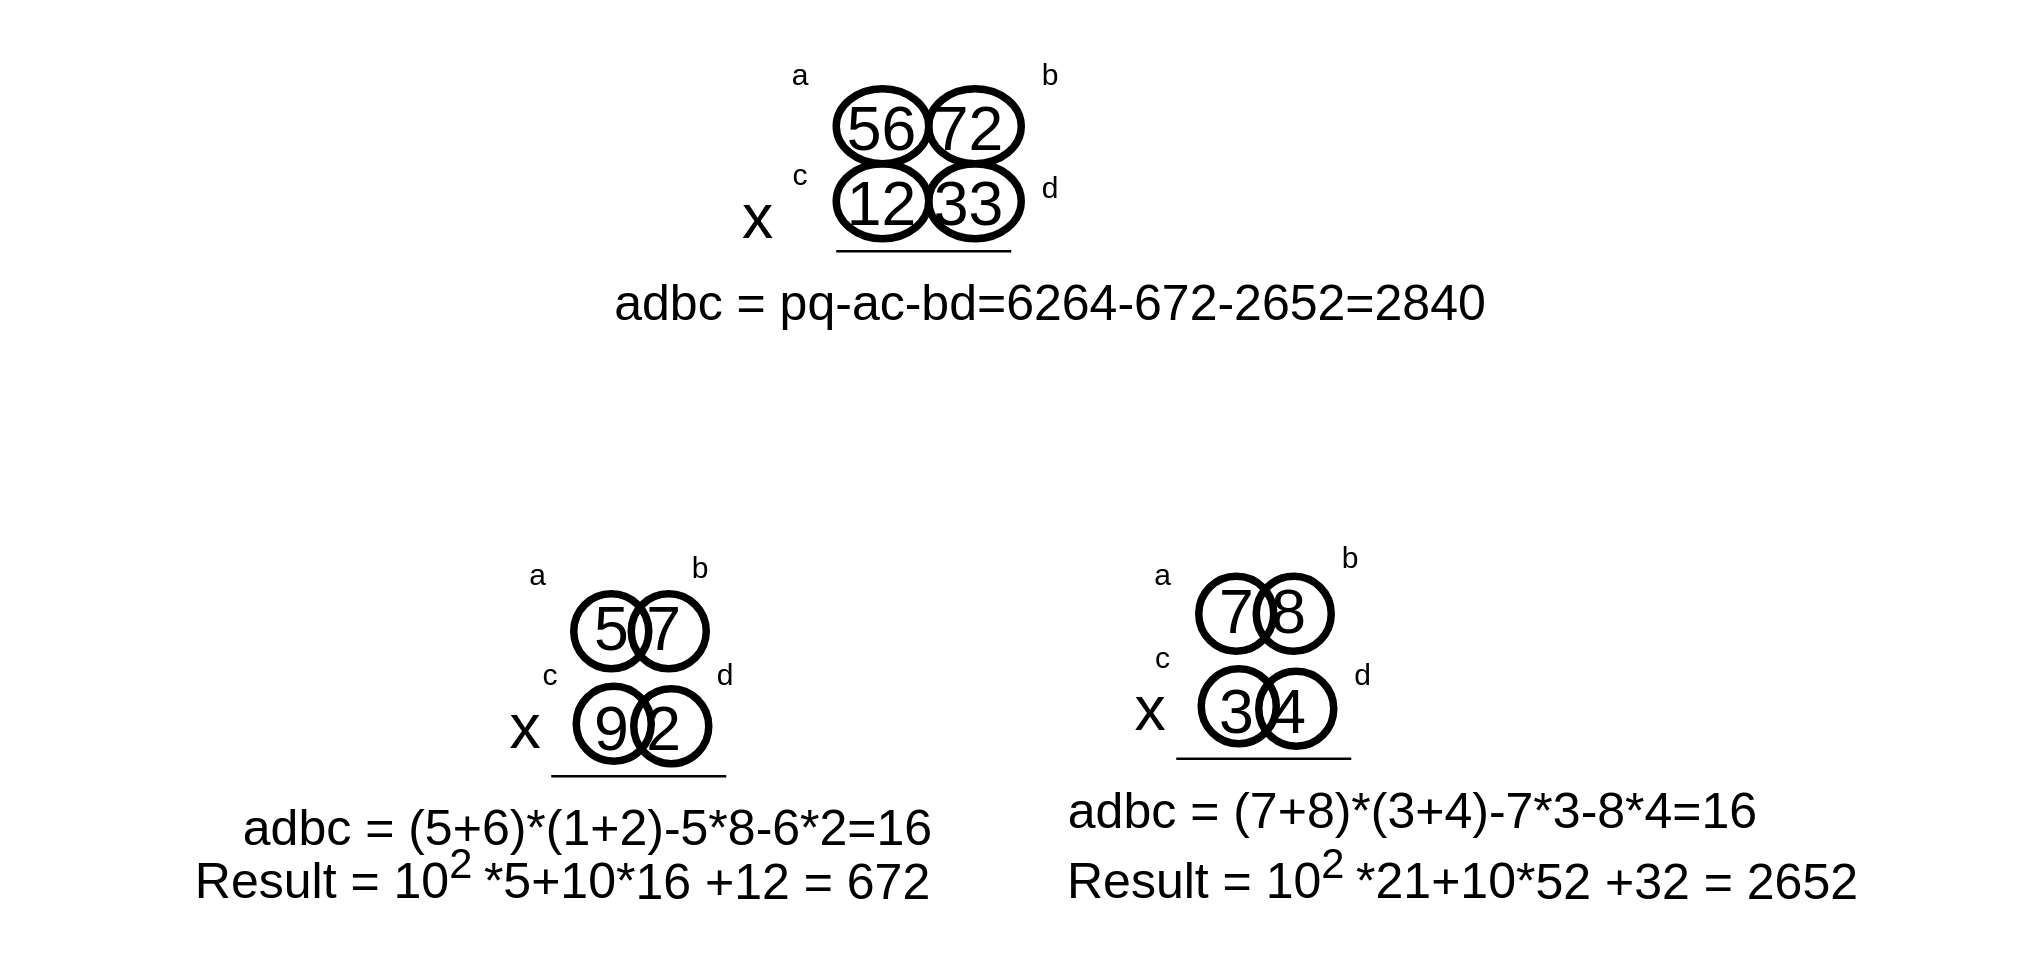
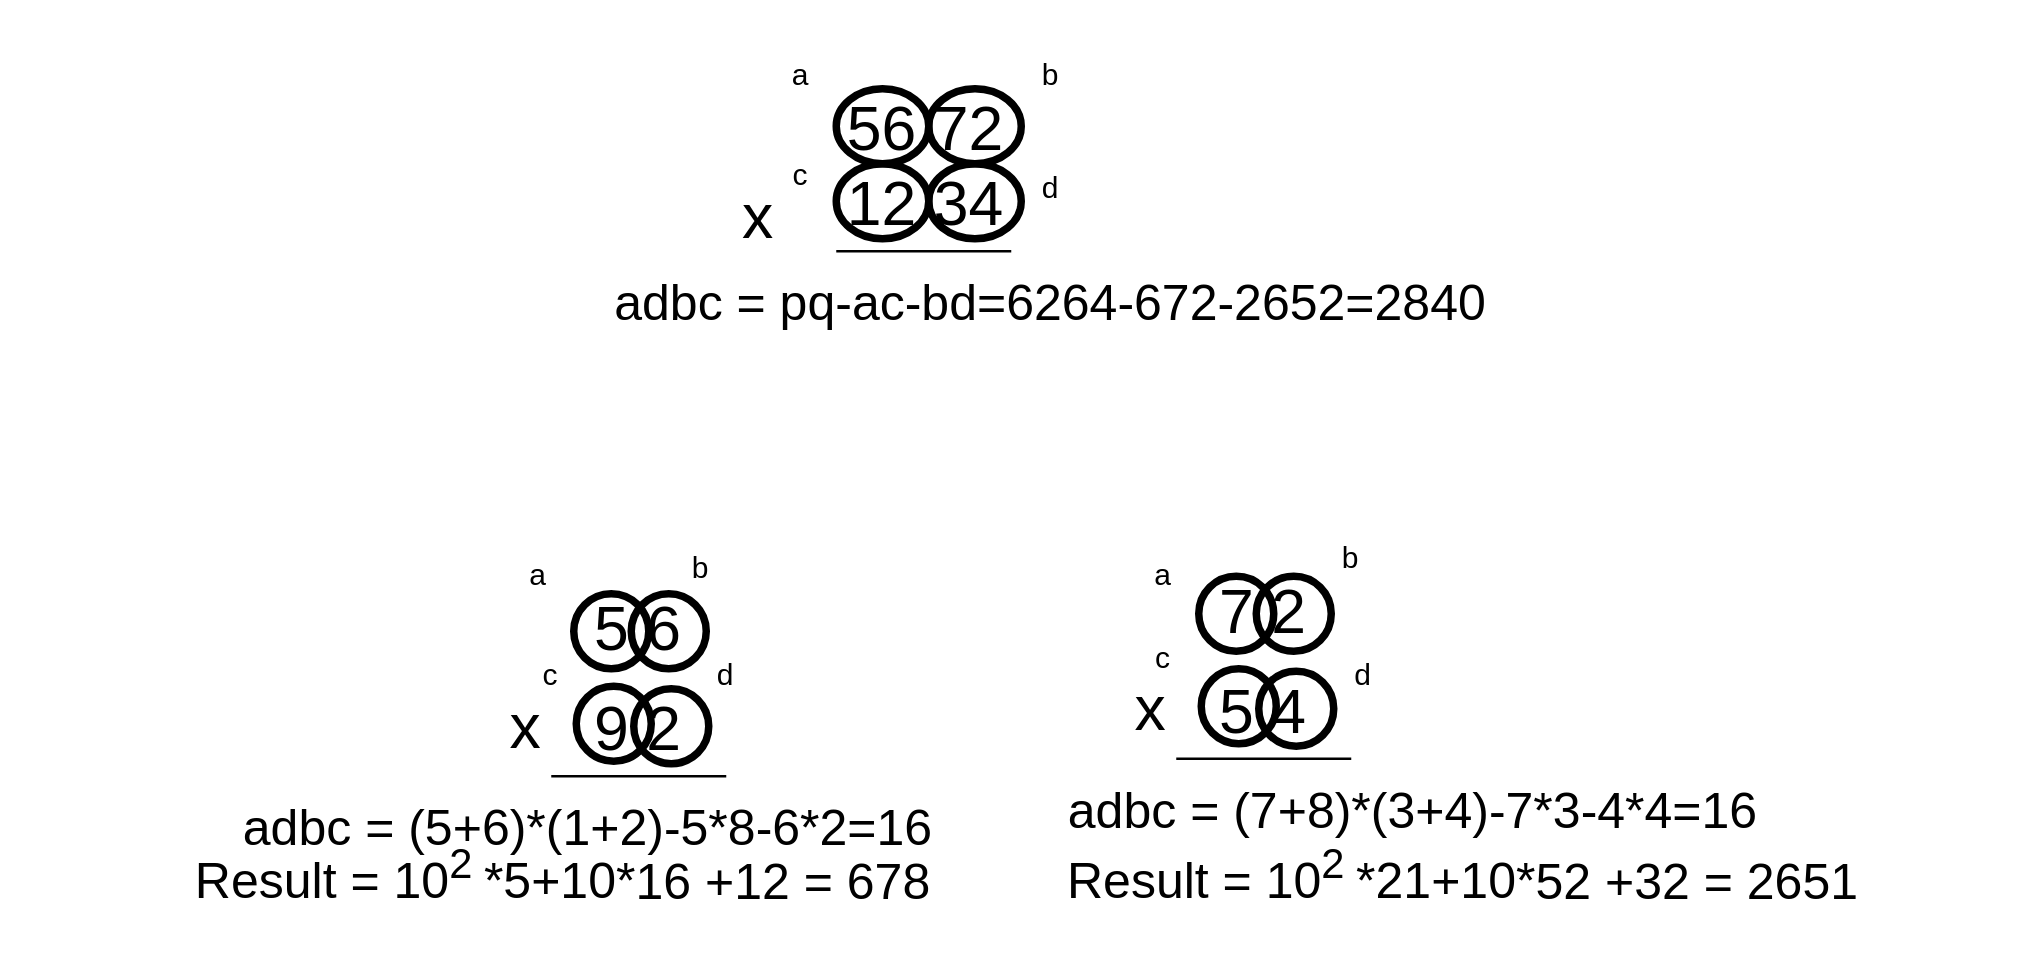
(926, 201) -> (926, 201)
(1264, 609) -> (1264, 609)
(639, 626) -> (639, 626)
(1264, 709) -> (1264, 709)
(1414, 809) -> (1414, 809)
(564, 876) -> (564, 876)
(1464, 876) -> (1464, 876)
